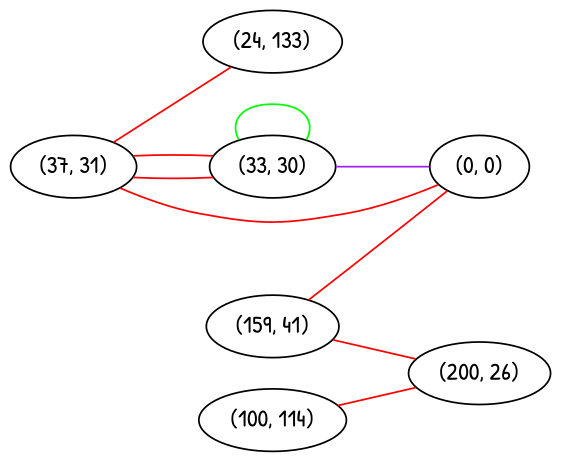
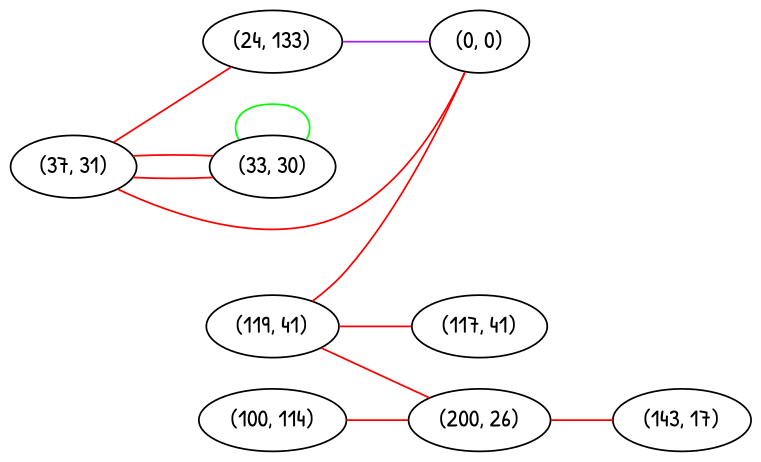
(383, 167) -> (386, 42)
(273, 326) -> (273, 326)
none -> (480, 326)
none -> (682, 420)
